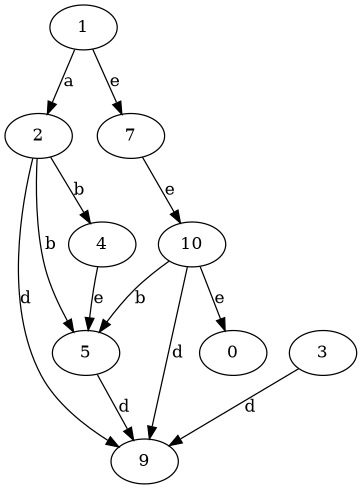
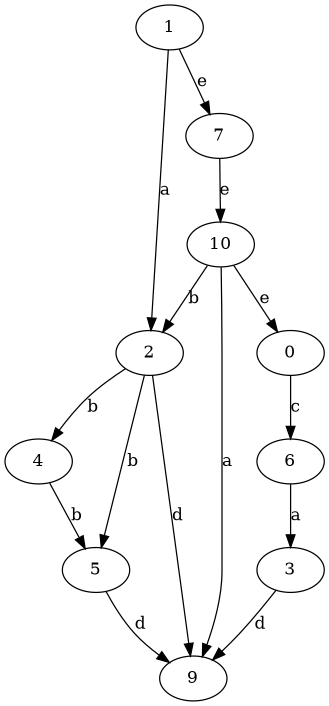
(135, 289) -> (189, 294)
(99, 299) -> (77, 516)
(178, 353) -> (228, 461)
none -> (291, 461)
